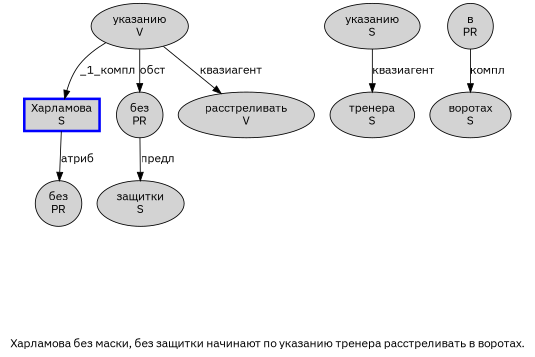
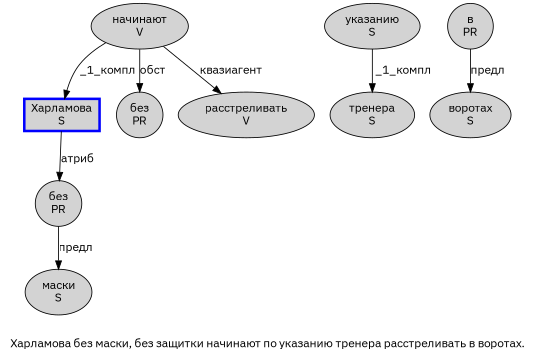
(140, 26) -> (140, 26)
(404, 71) -> (404, 71)
(488, 71) -> (488, 71)
(141, 204) -> none
none -> (59, 292)
